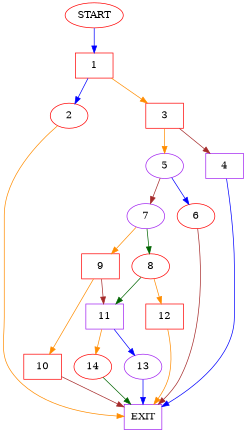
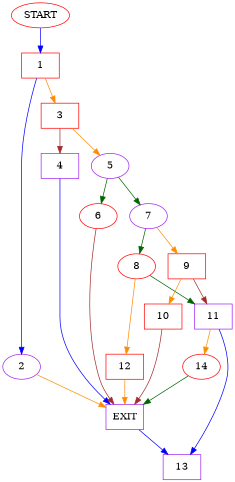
(69, 116) -> (22, 367)
(157, 188) -> (127, 188)
(178, 188) -> (105, 188)
(143, 367) -> (182, 467)
(143, 388) -> (151, 440)
